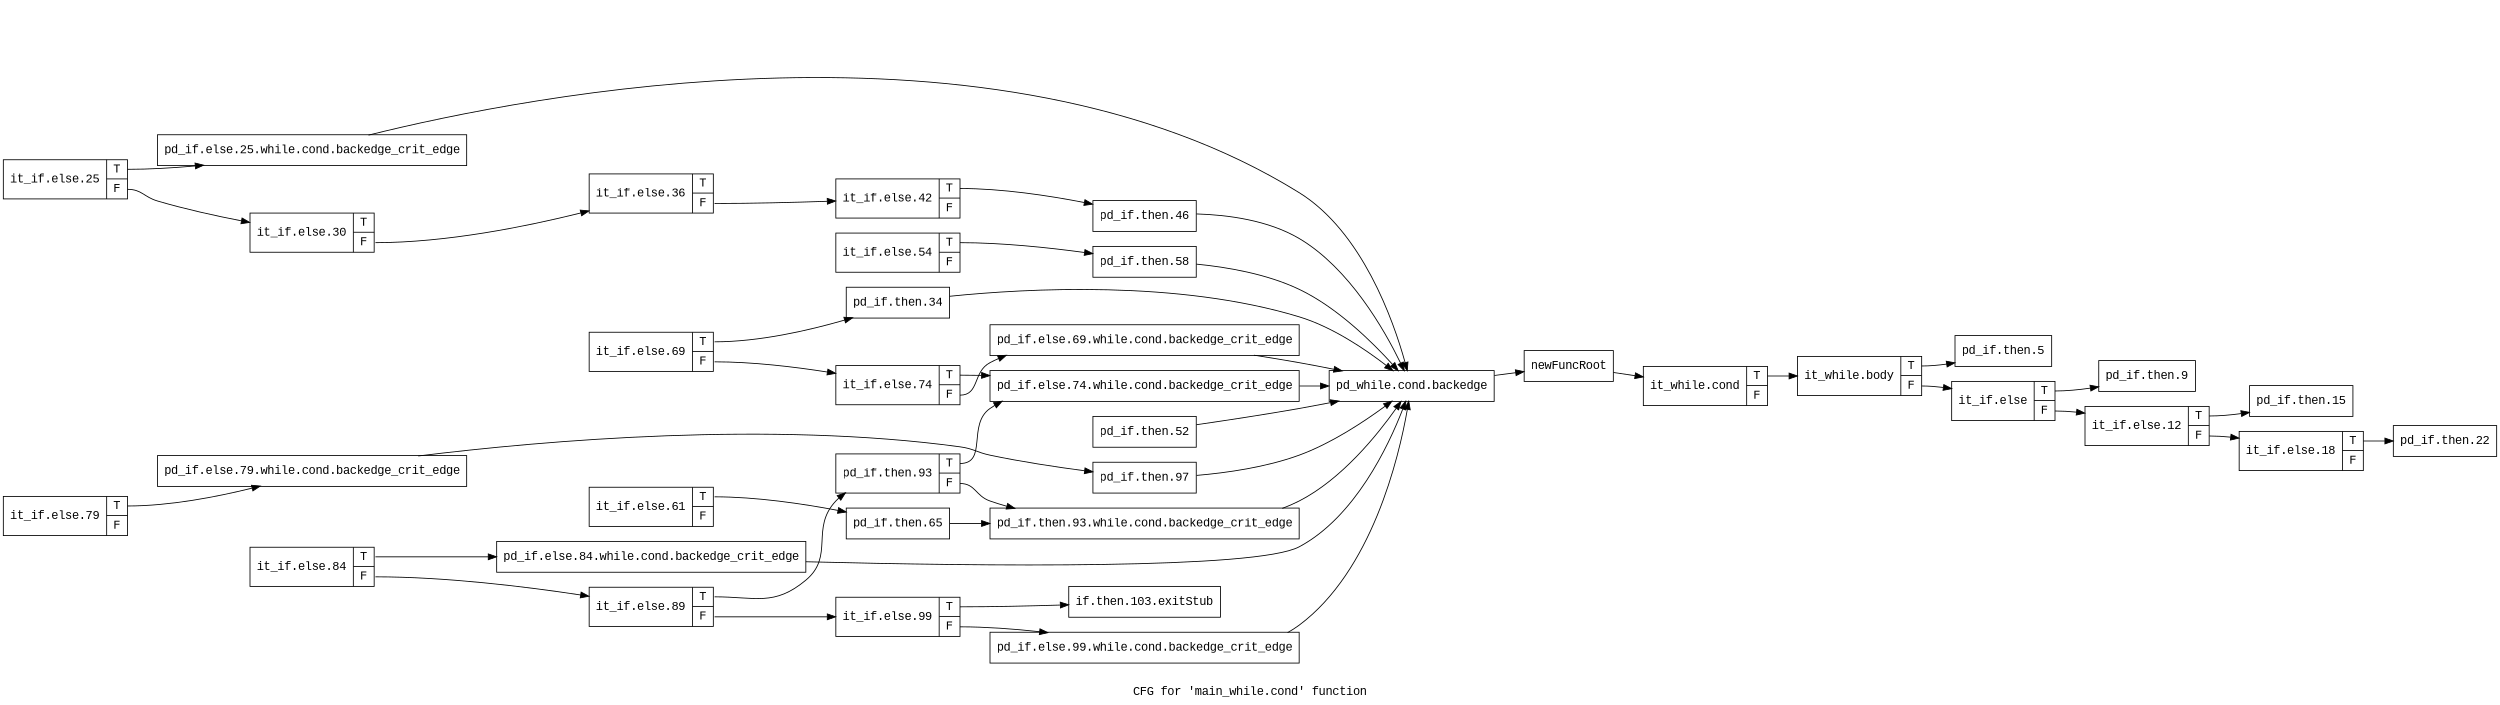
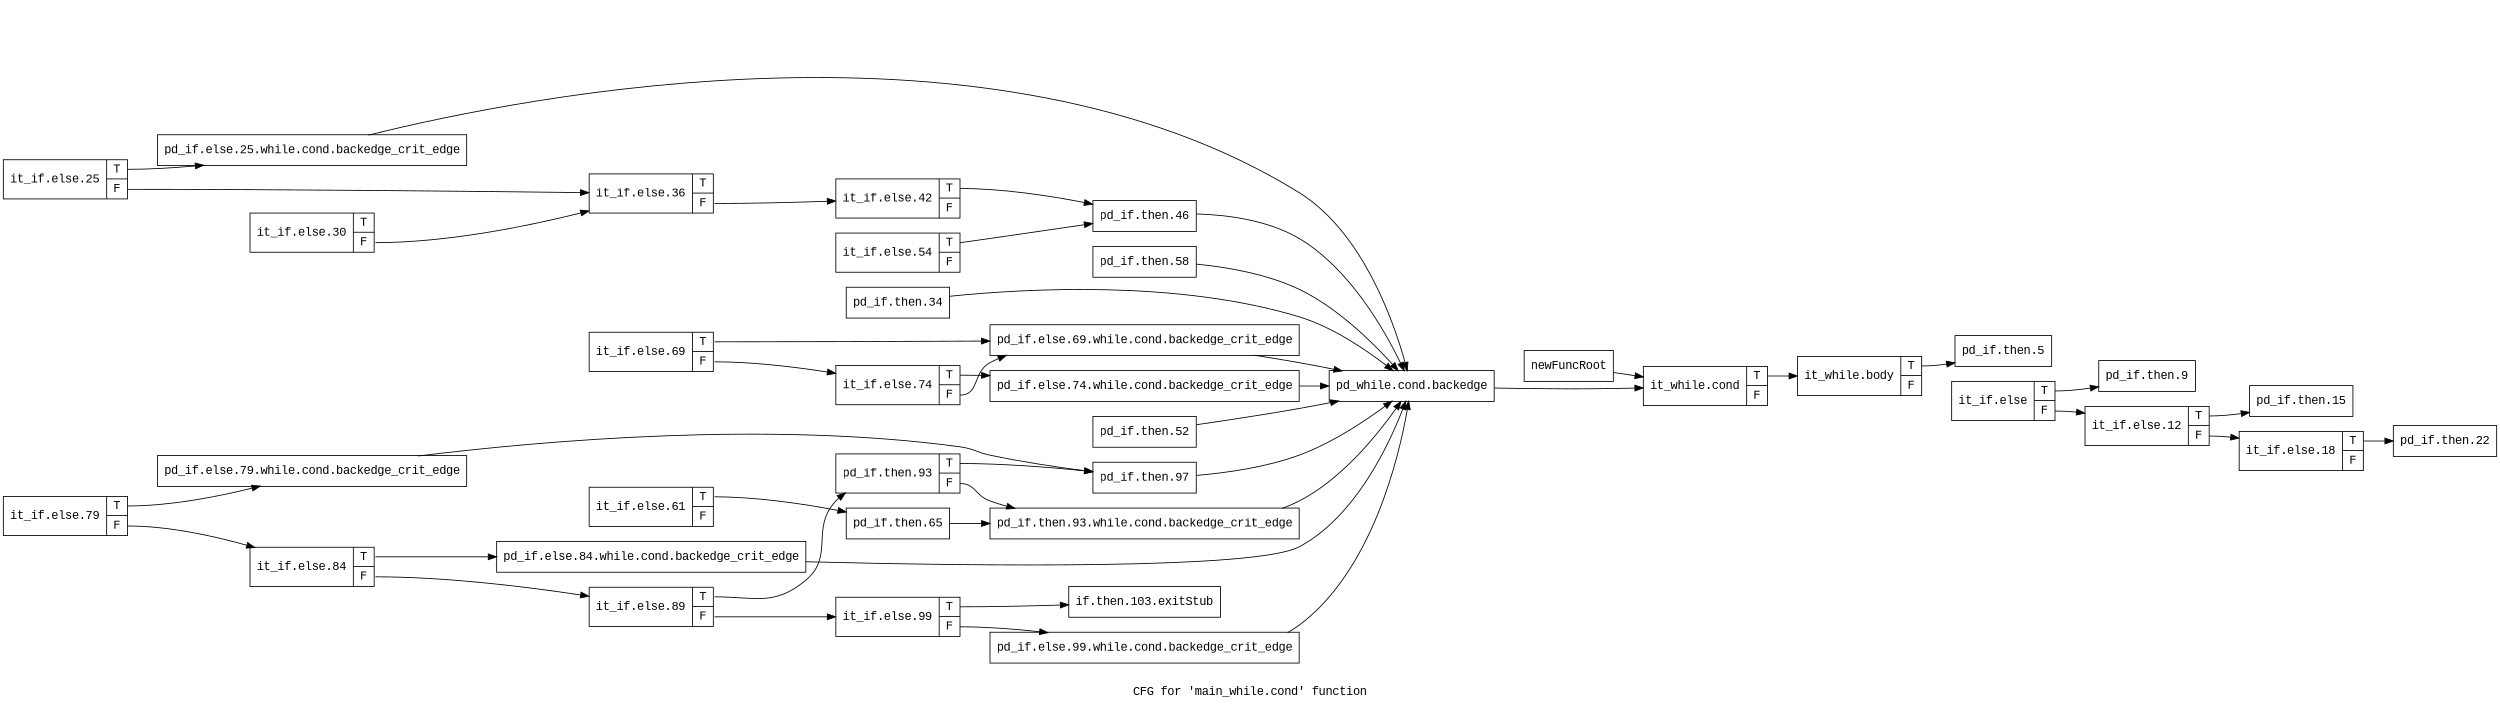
(183, 208) -> (354, 190)
(1022, 246) -> (1022, 234)
(780, 335) -> (848, 342)
(1505, 374) -> (1565, 389)
(1932, 386) -> none
(977, 436) -> (1016, 465)
none -> (188, 532)
